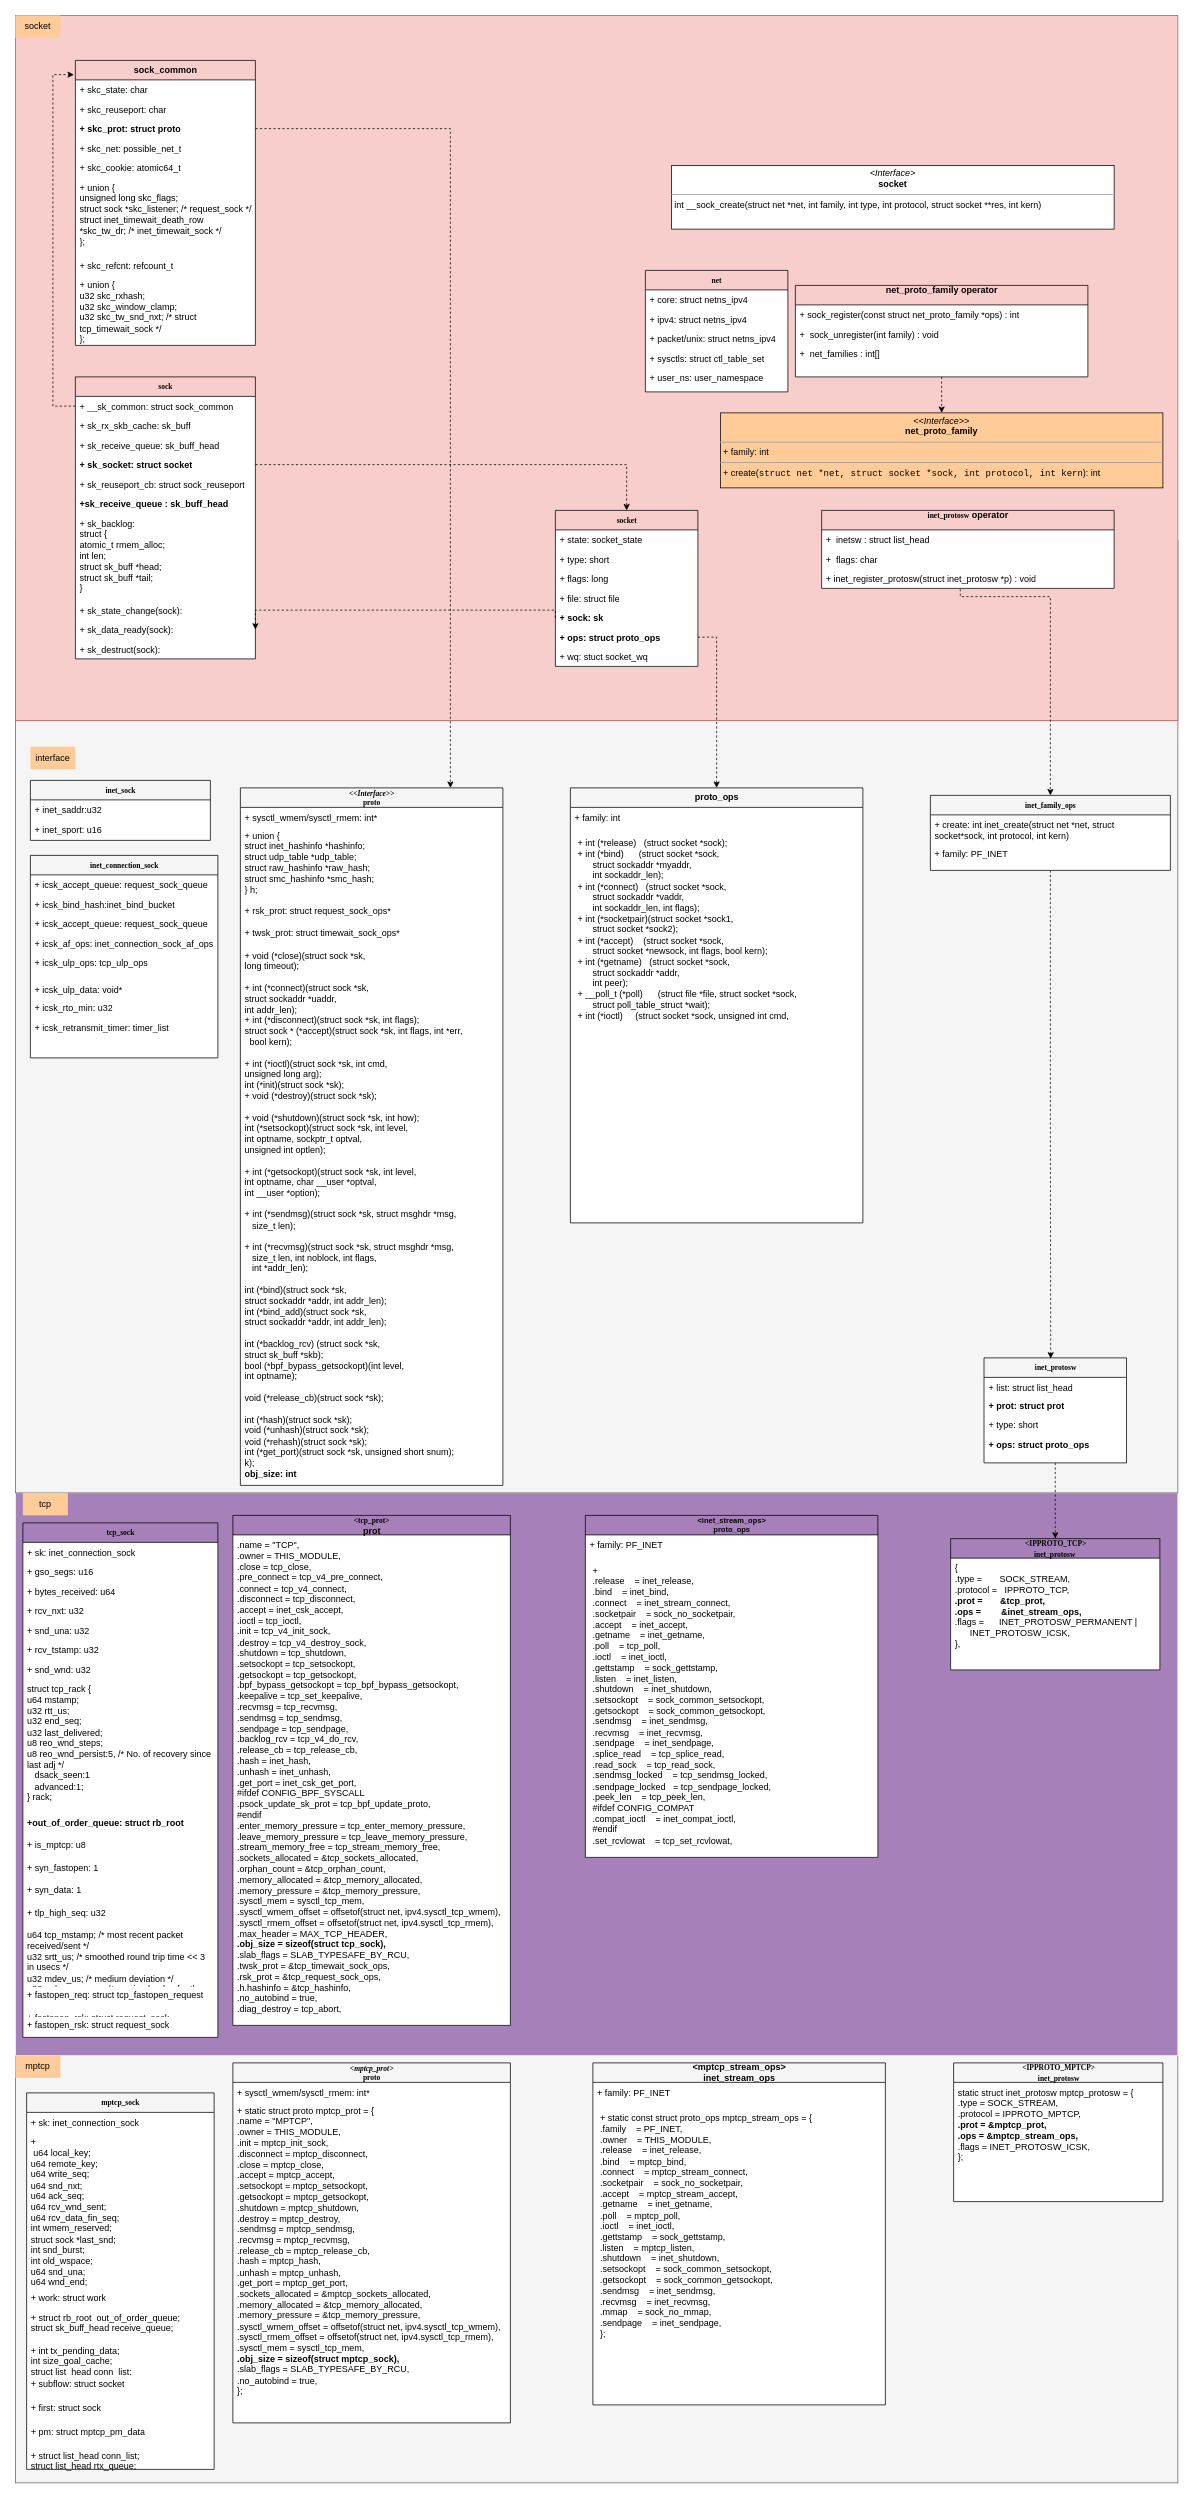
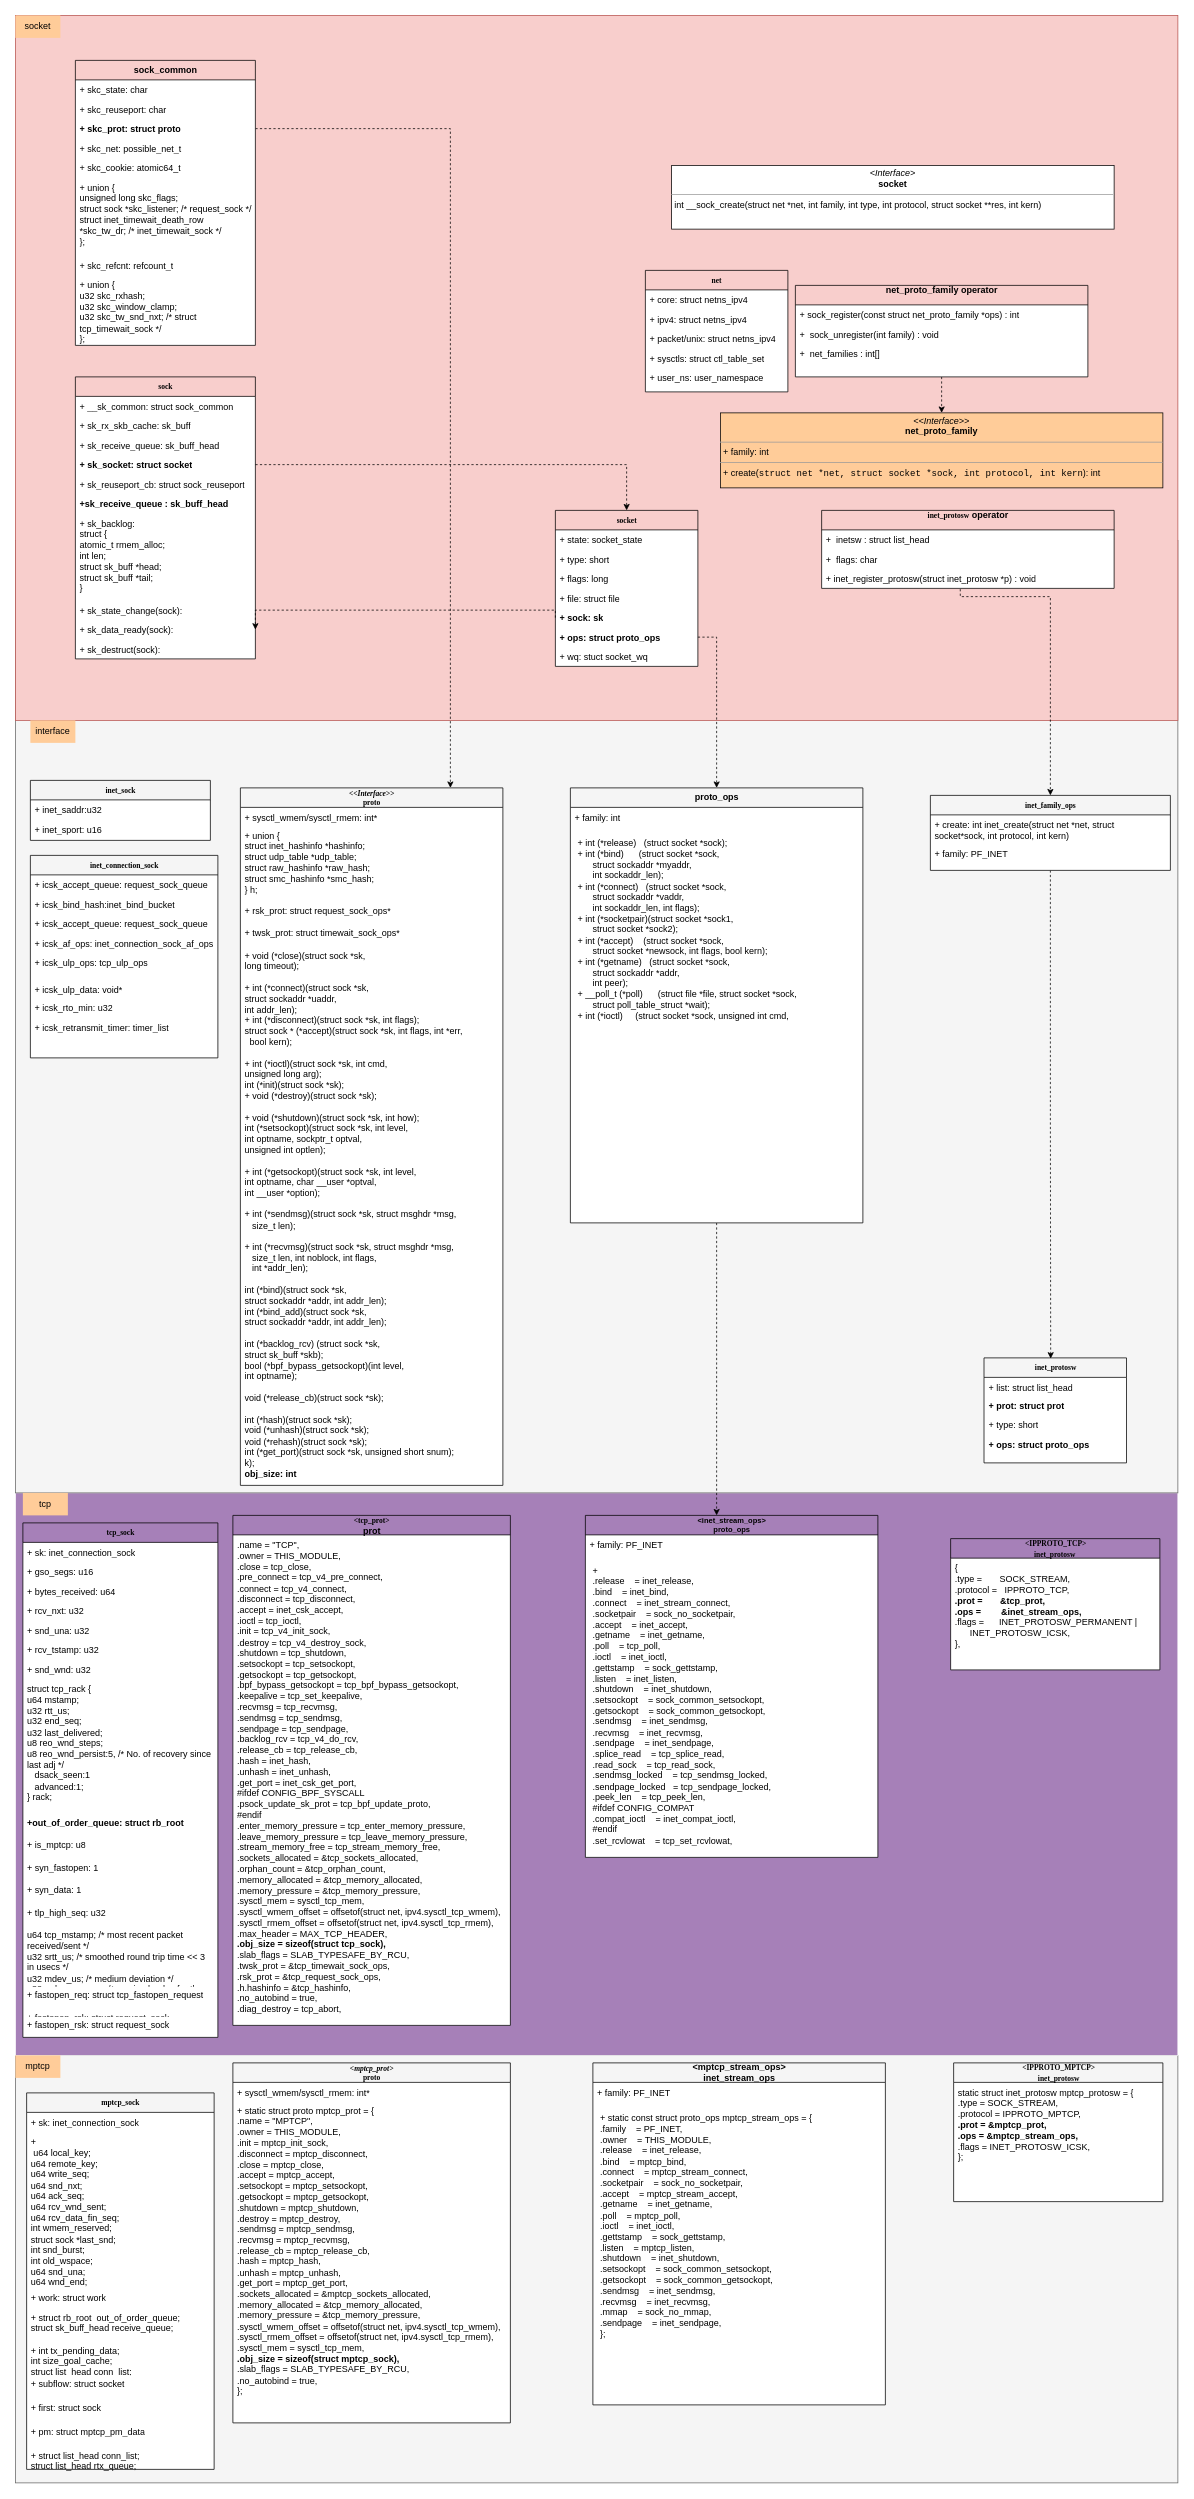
(60, 75) -> none
(53, 758) -> (53, 732)
none -> (717, 1366)
(1055, 1498) -> none
